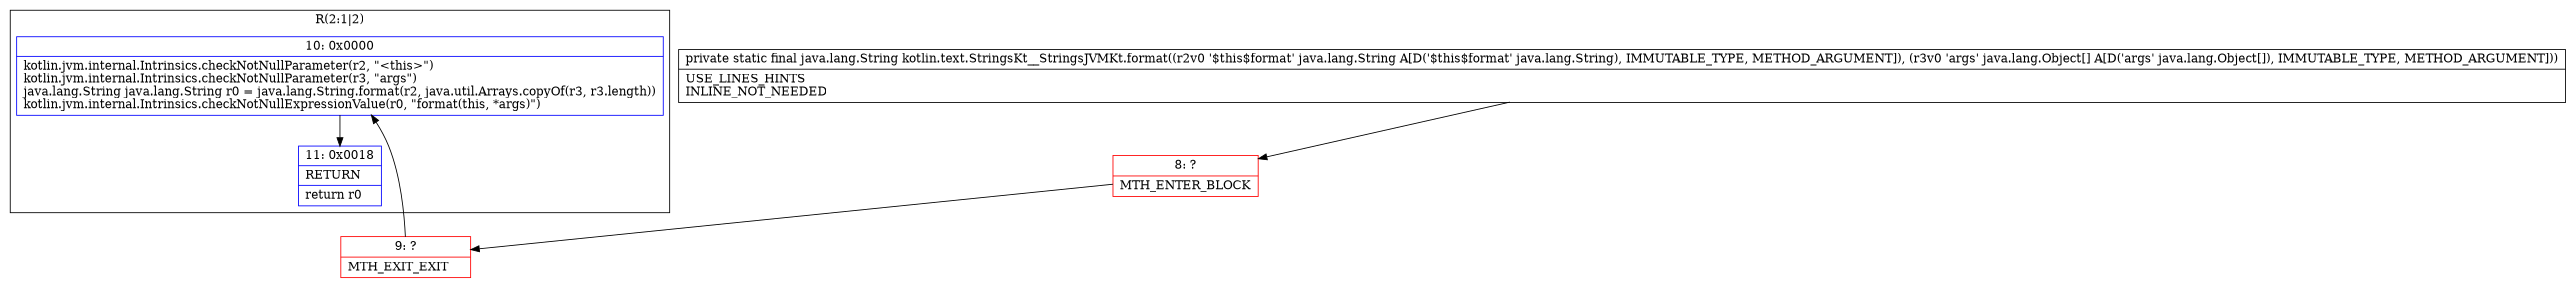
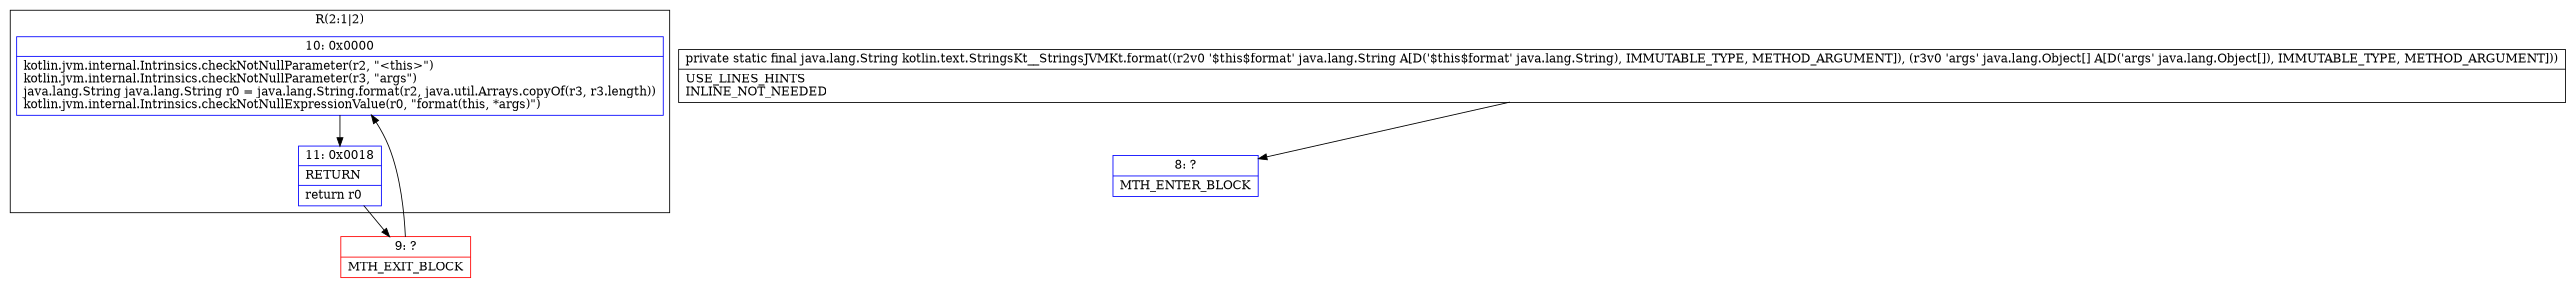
(1186, 176) -> (1186, 176)
(796, 216) -> (374, 218)
(398, 267) -> (406, 267)
